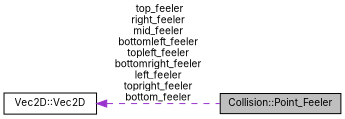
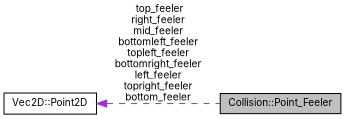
(50, 104) -> (50, 104)
